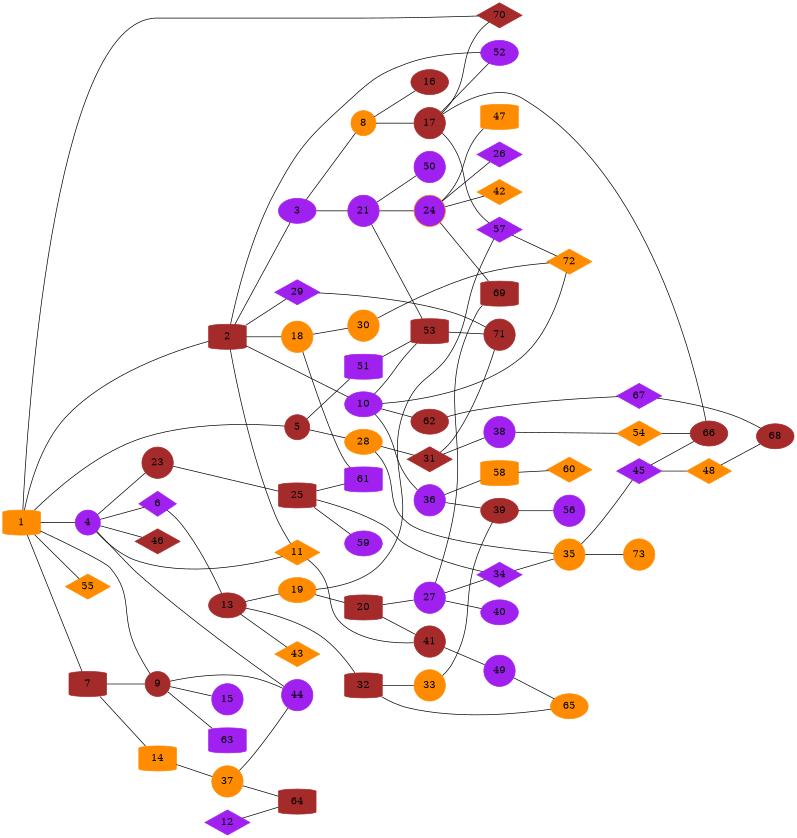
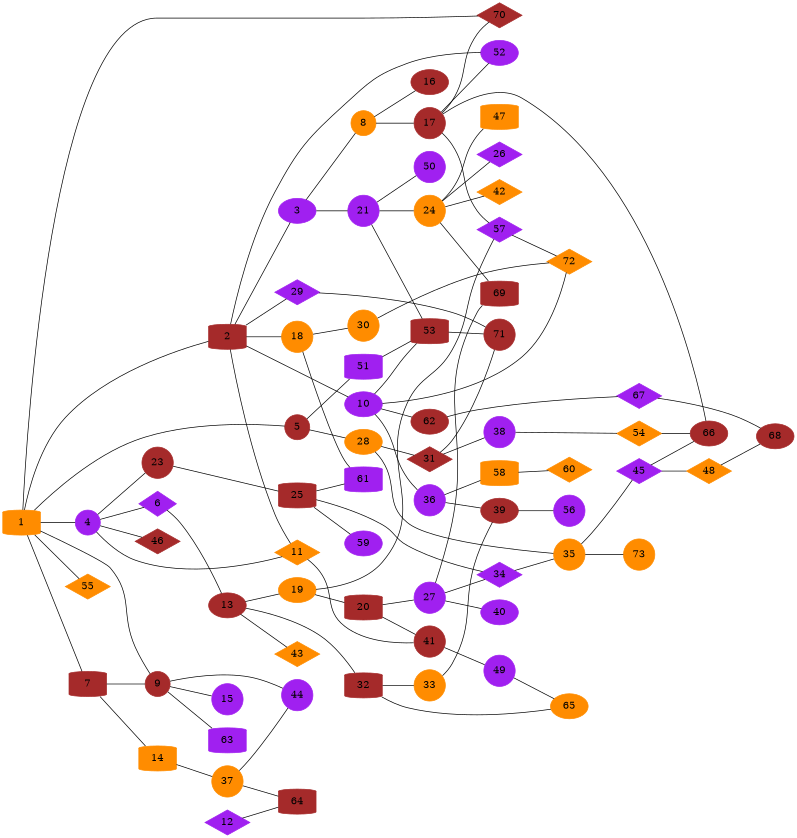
(430, 211) -> (430, 211)
(186, 614) -> none
